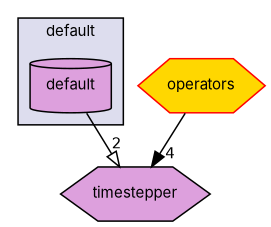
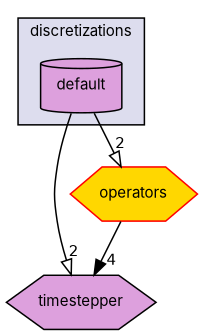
(71, 32) -> (81, 32)
none -> (105, 134)
